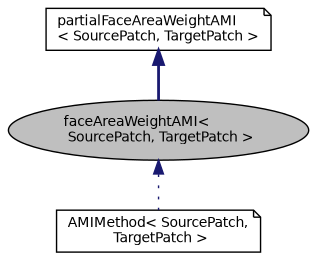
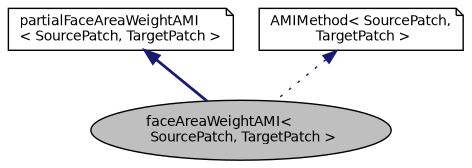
(159, 192) -> (300, 80)
